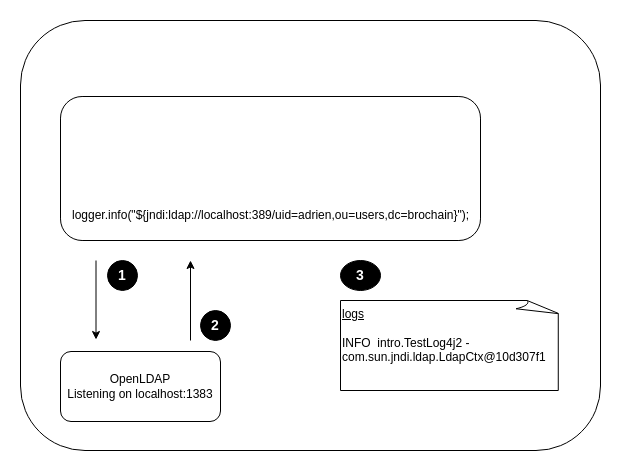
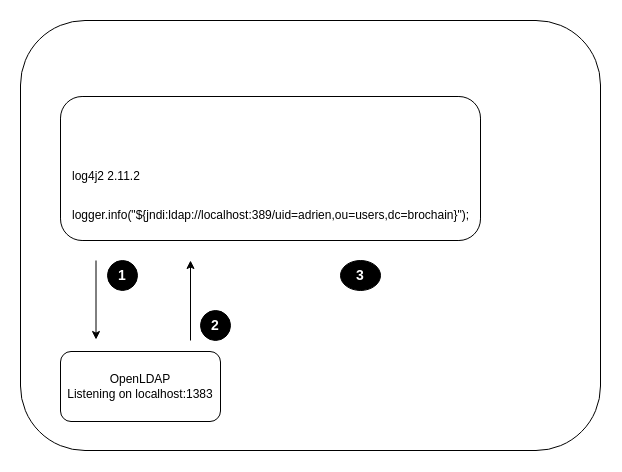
none -> (156, 177)
(451, 346) -> none
